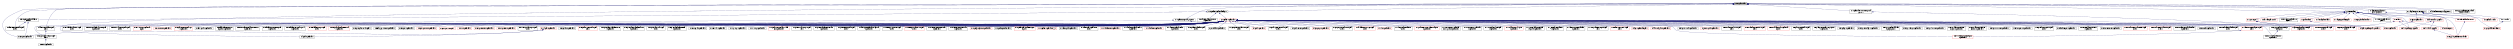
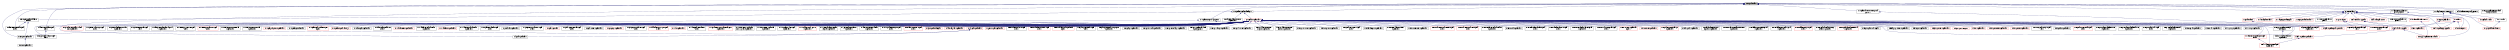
none -> (1825, 29)
none -> (2304, 37)
(46, 42) -> (25, 42)
